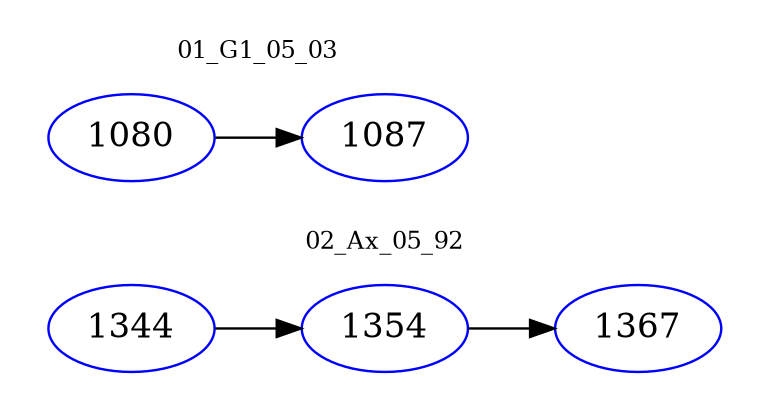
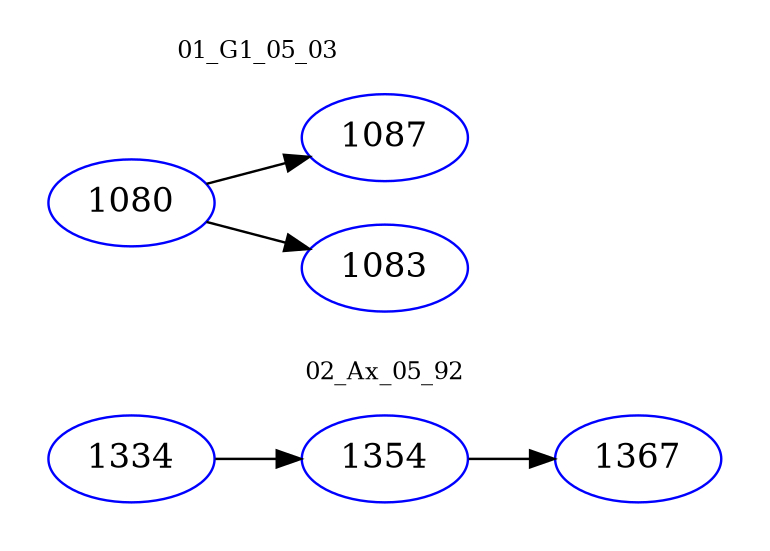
none -> (385, 268)
(132, 328) -> (132, 459)
